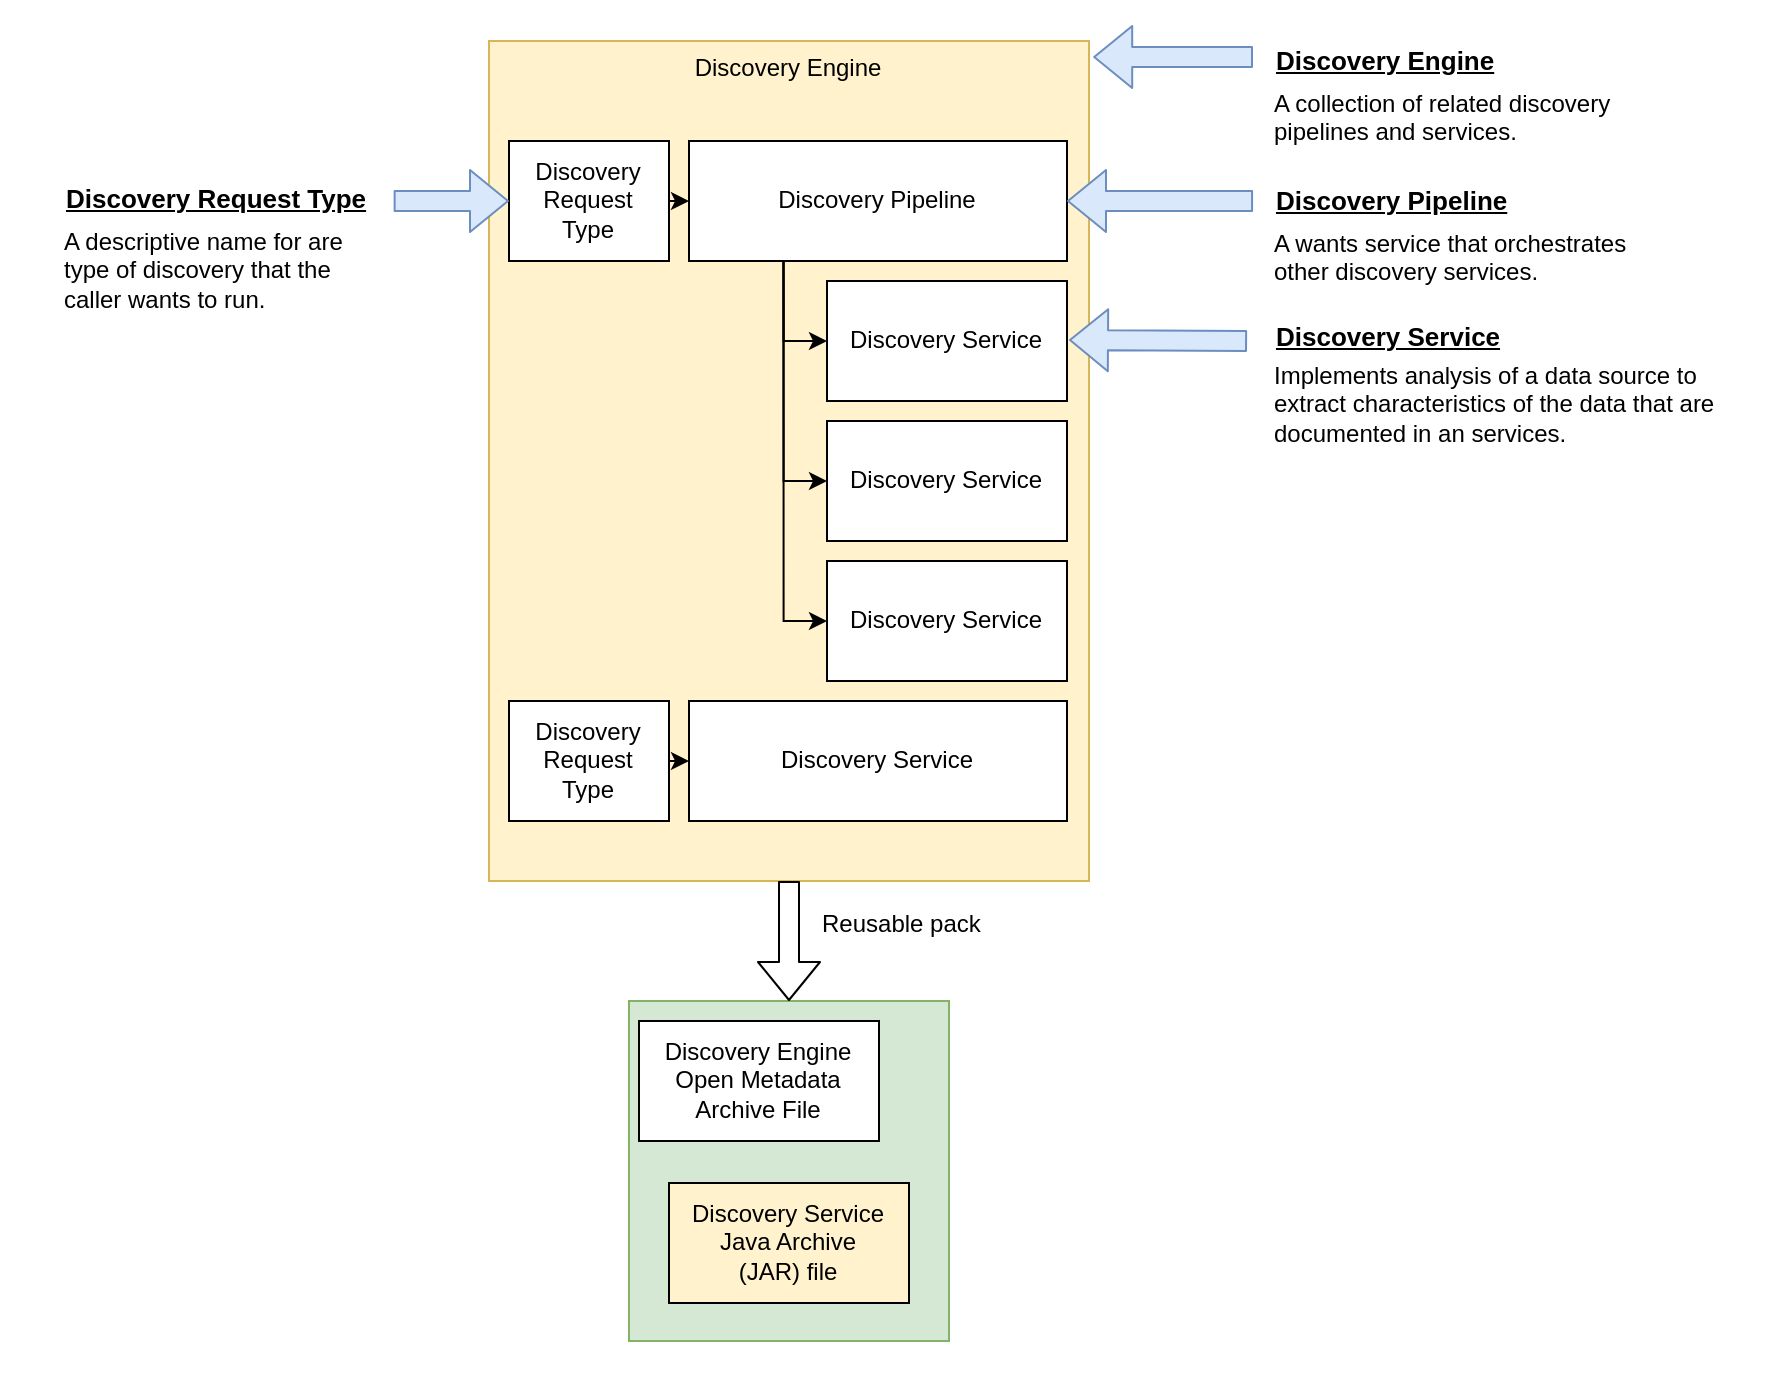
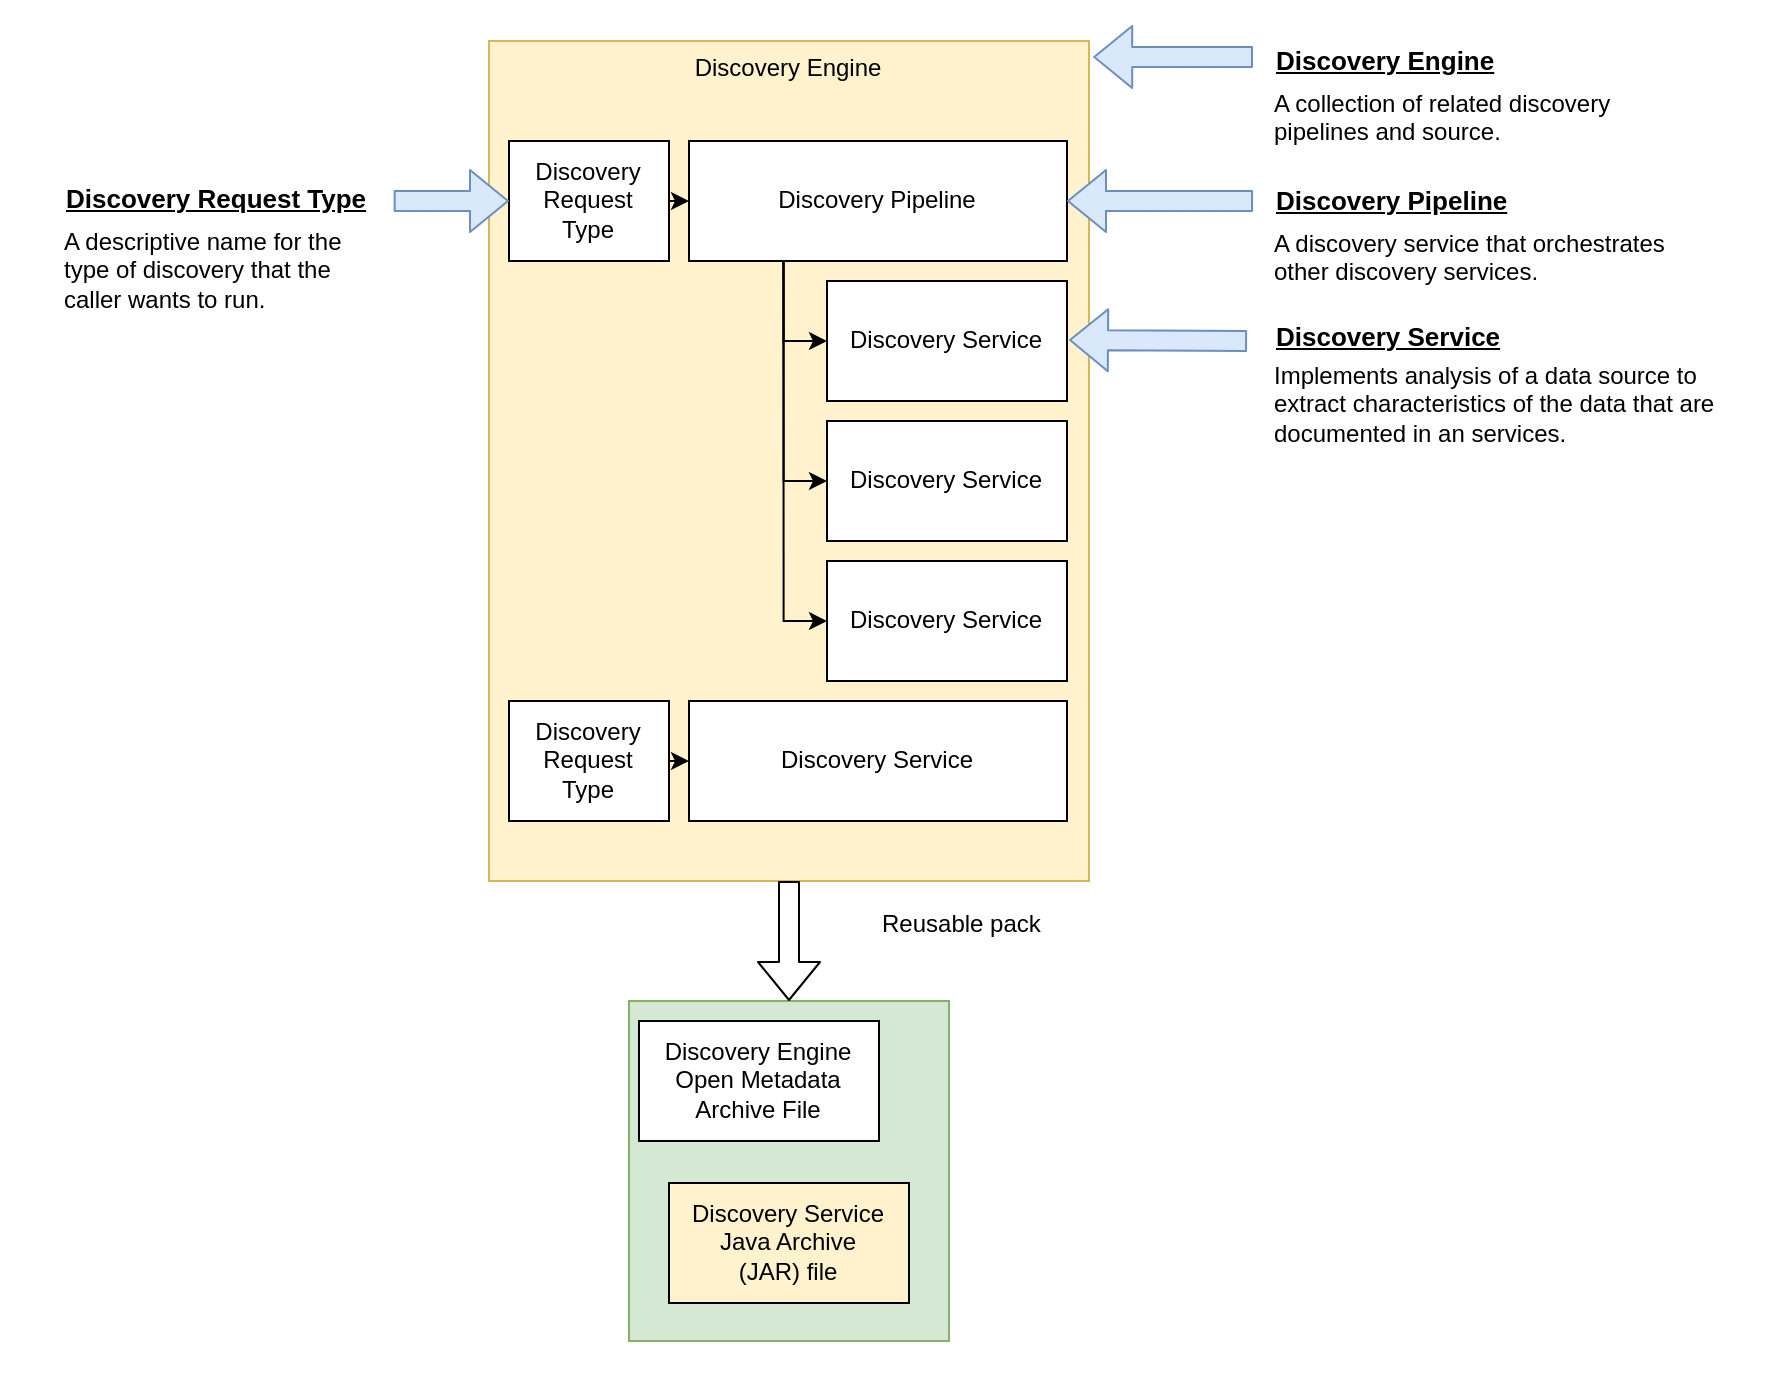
(1469, 120) -> (1469, 120)
(1481, 260) -> (1505, 260)
(224, 272) -> (224, 272)
(909, 925) -> (969, 925)
